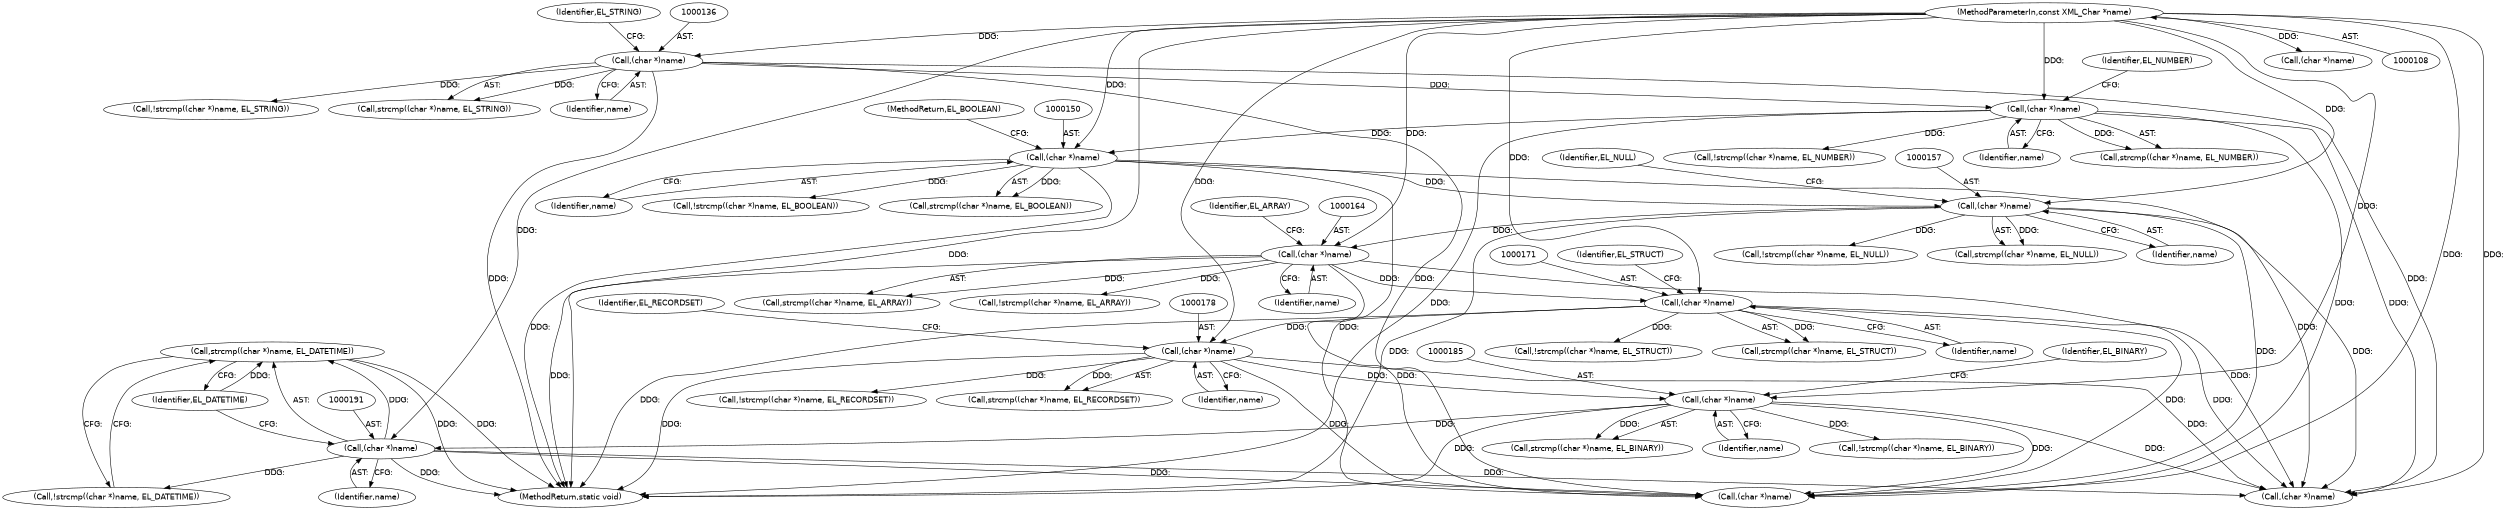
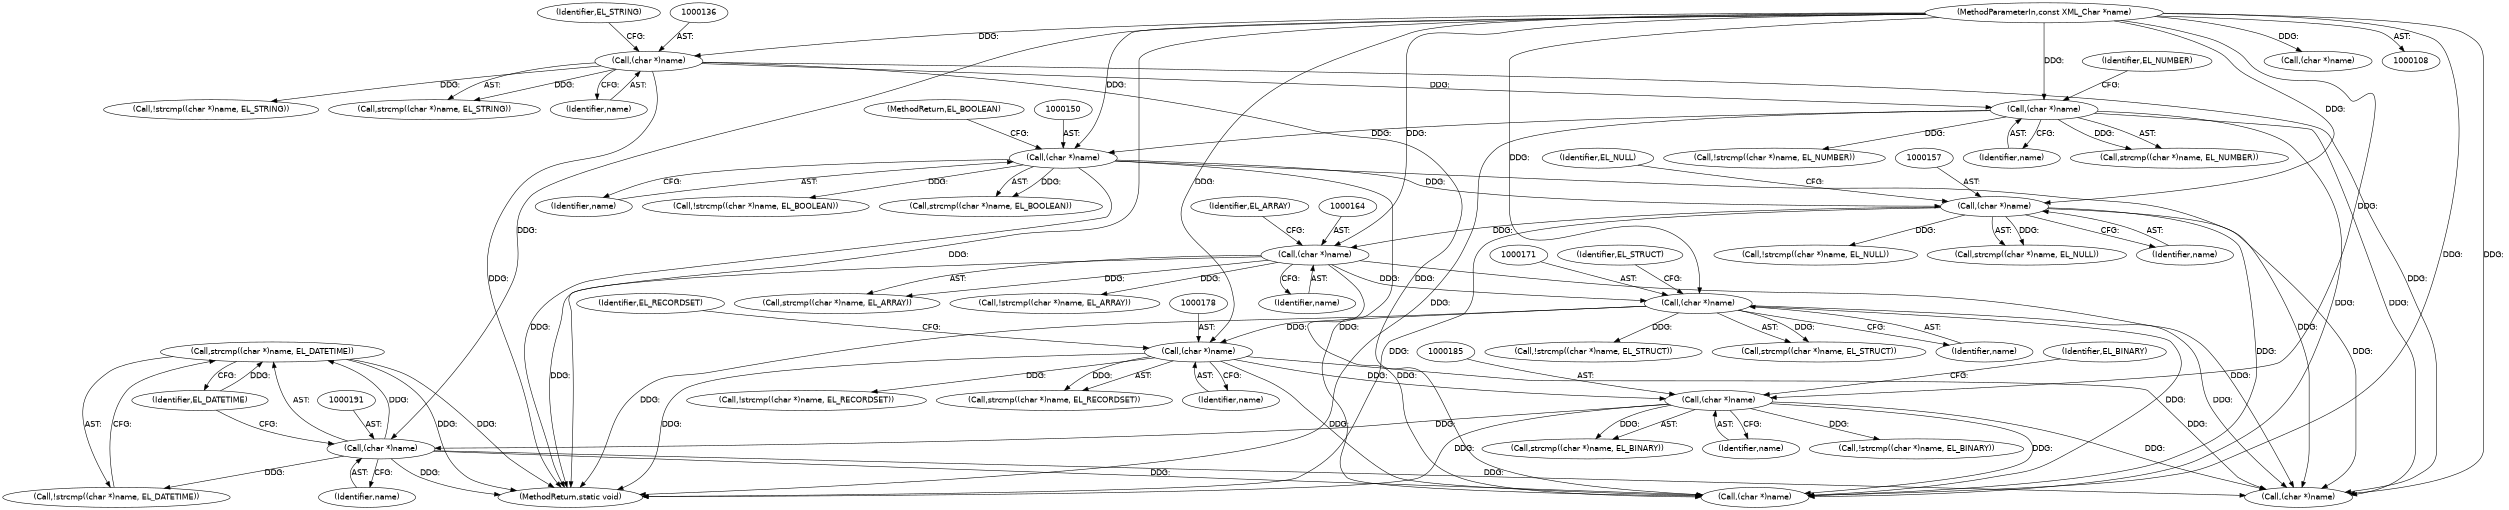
(2275, 29) -> (2282, 21)
(94, 425) -> (94, 425)
